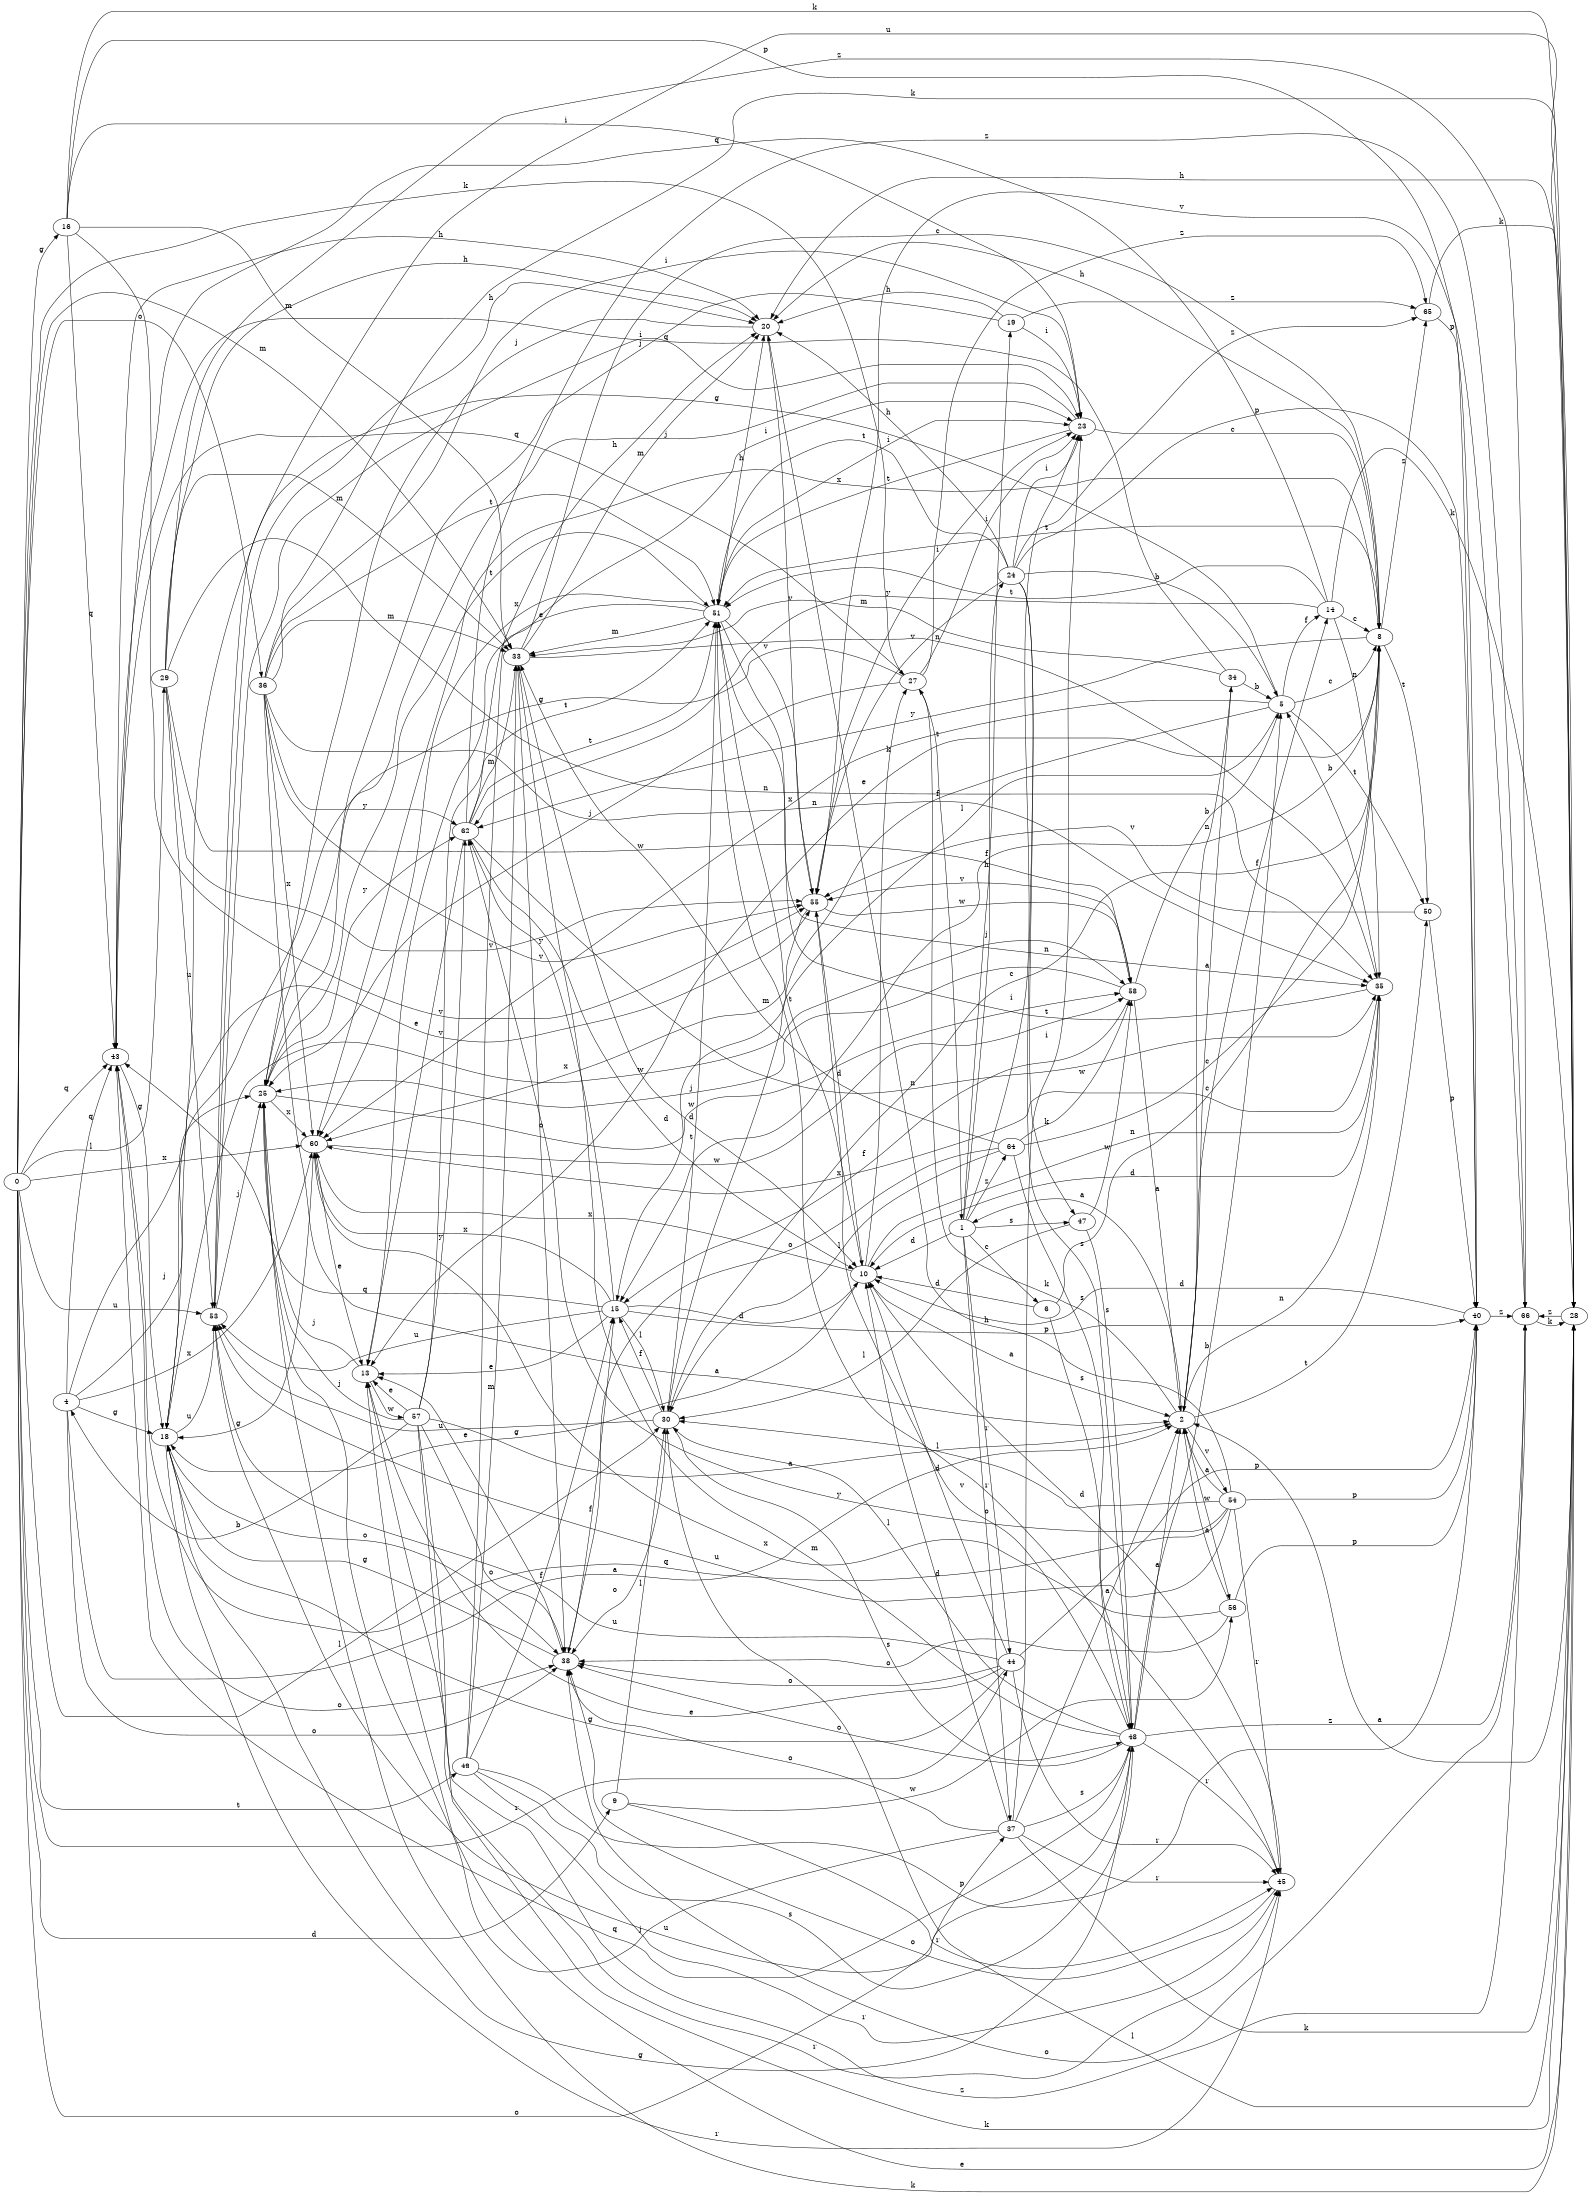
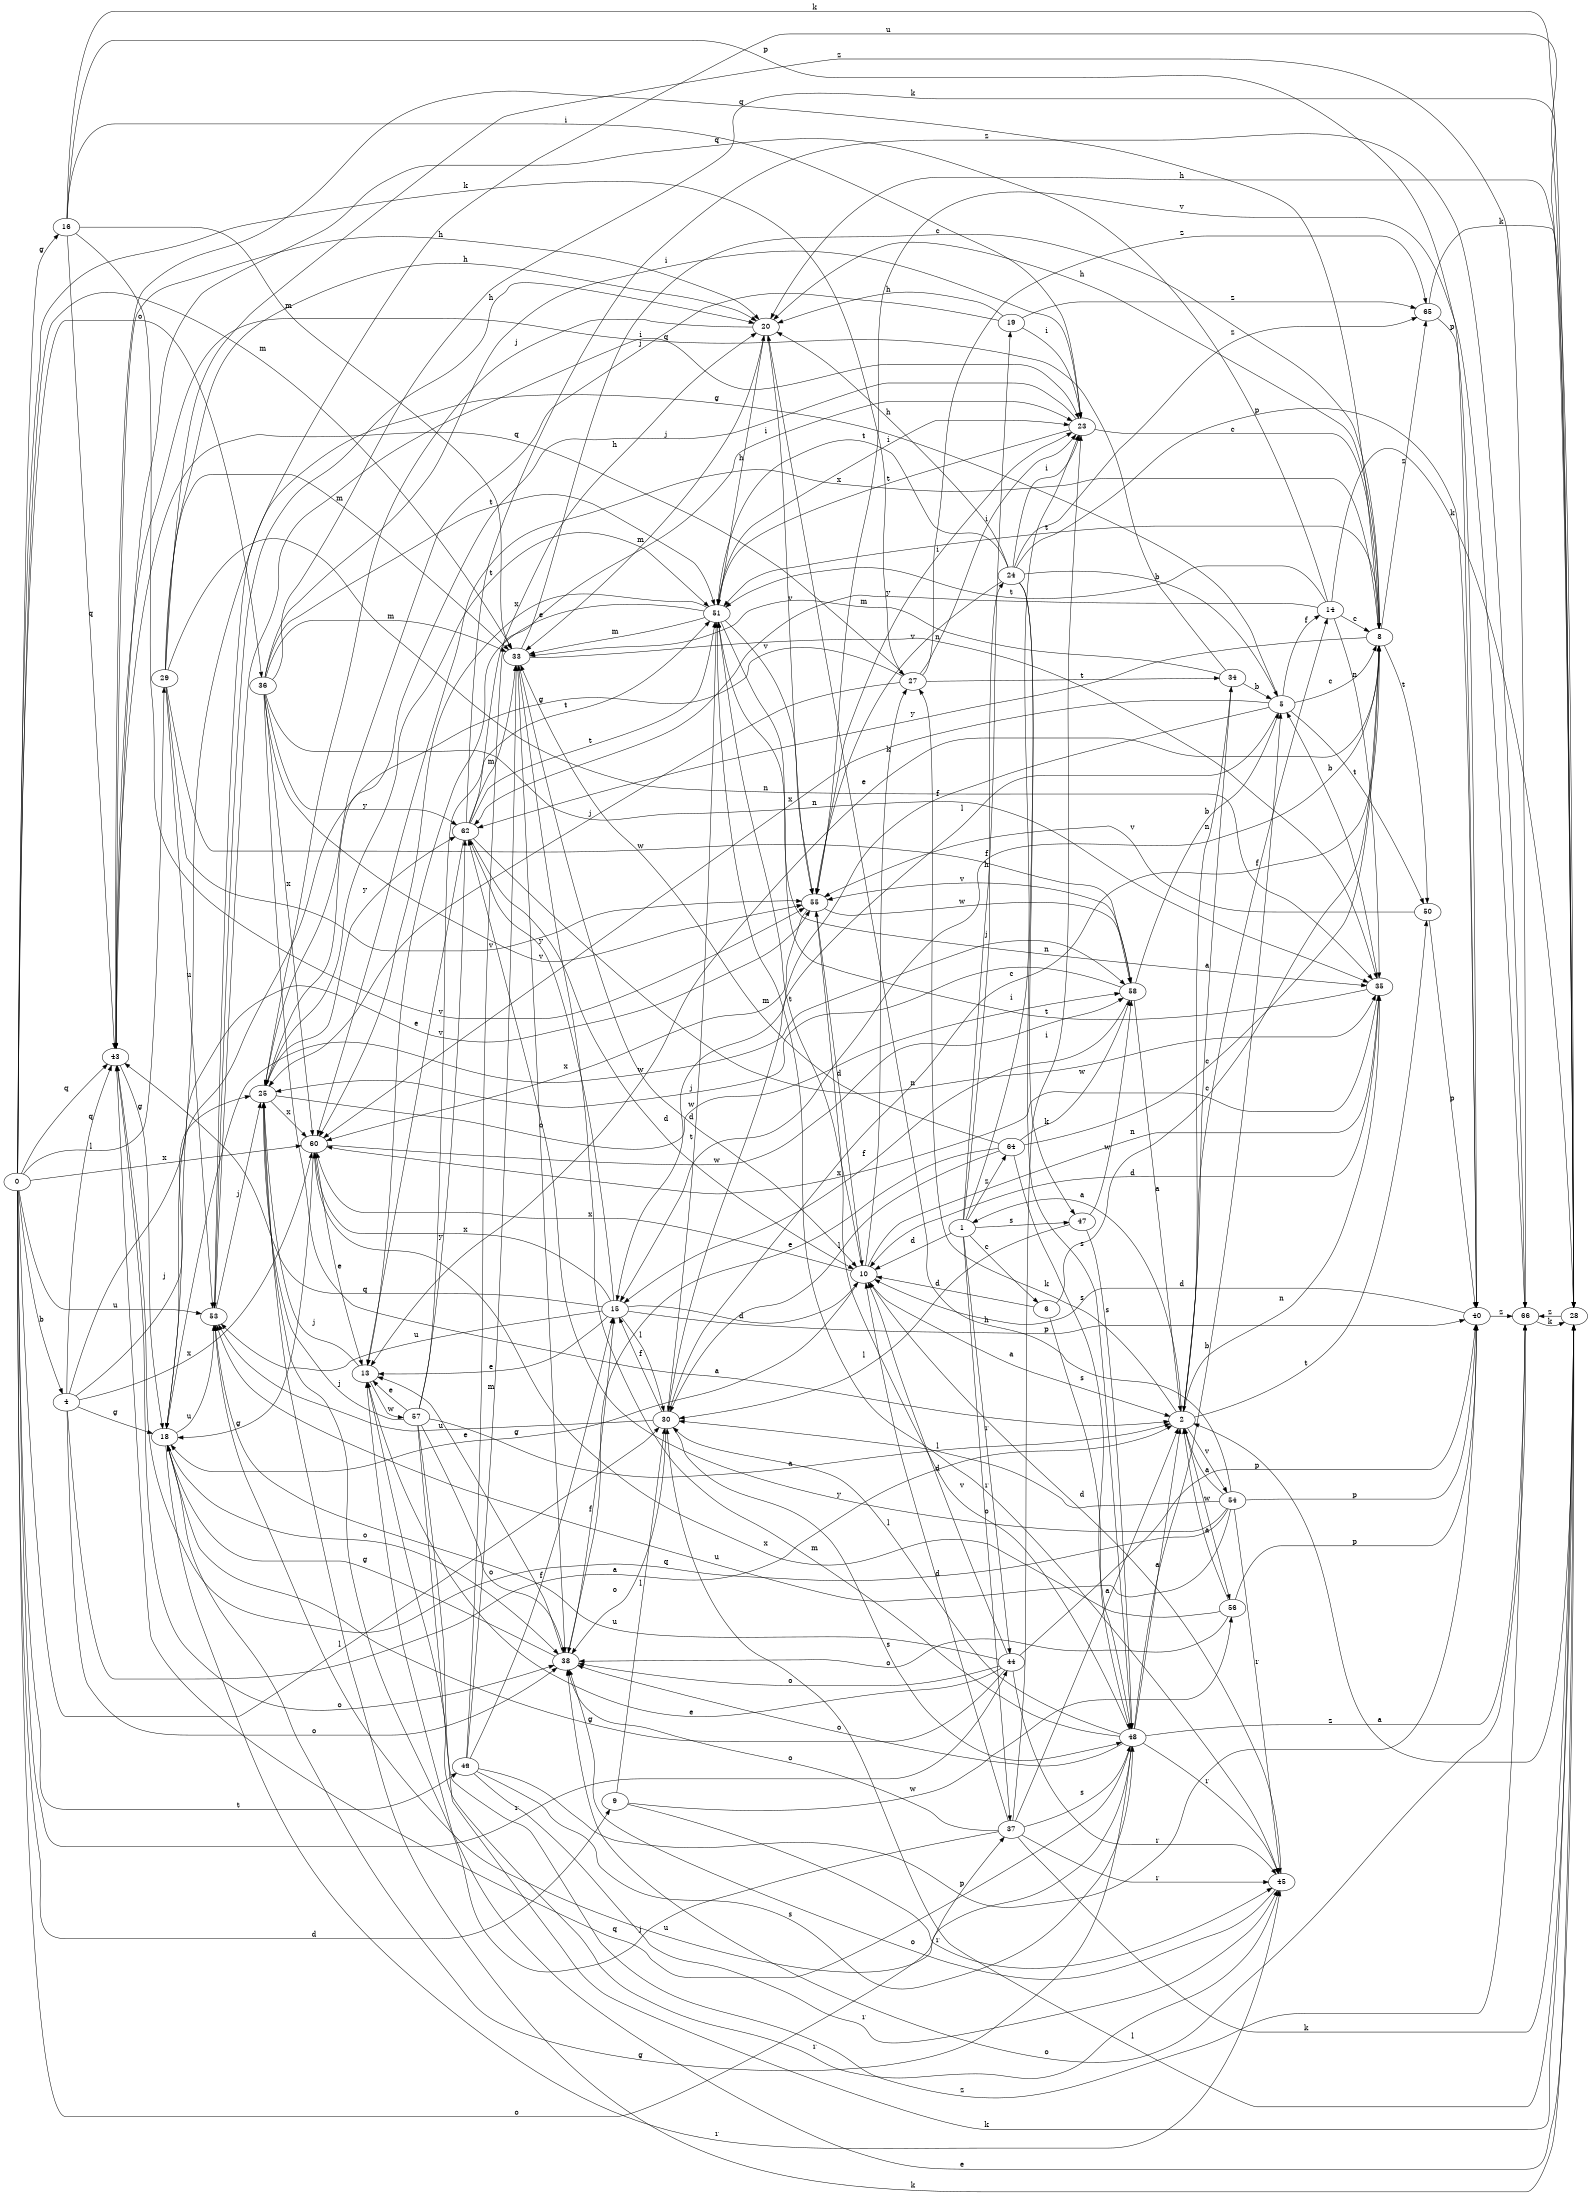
none -> (533, 92)
(620, 491) -> (674, 510)
(951, 950) -> (1078, 680)
(790, 1245) -> (790, 1245)
(228, 1533) -> (33, 1292)
